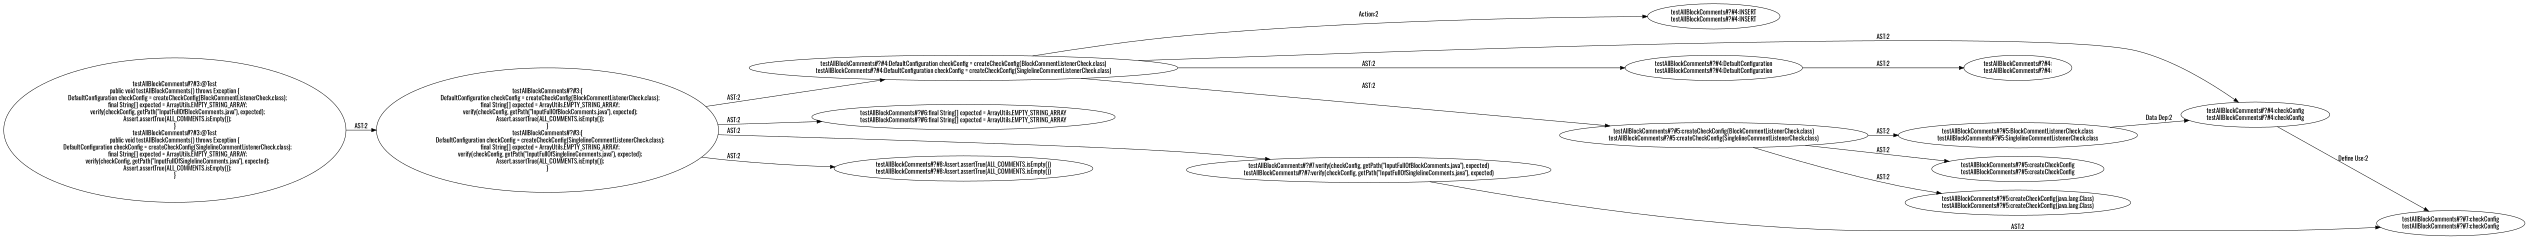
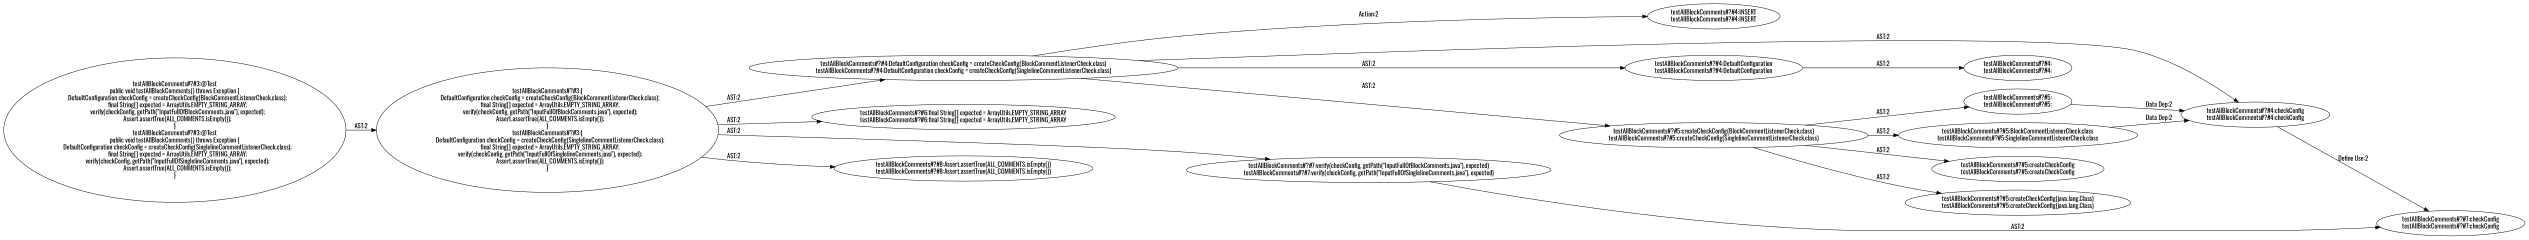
none -> (2018, 102)
